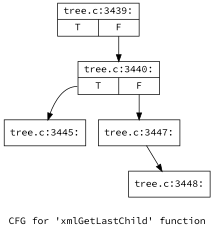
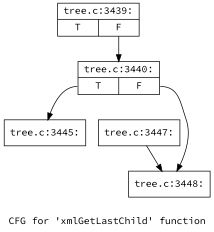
(139, 104) -> (186, 120)
